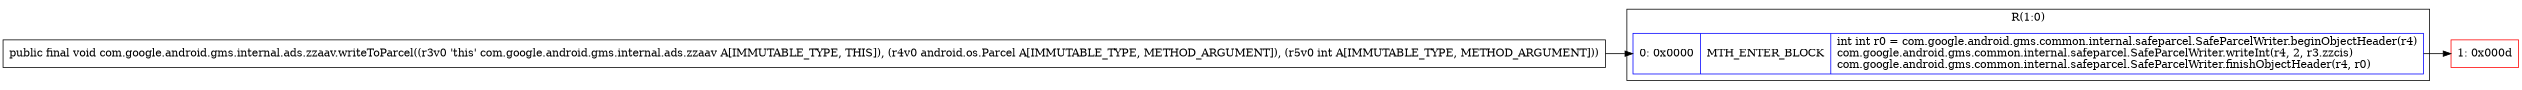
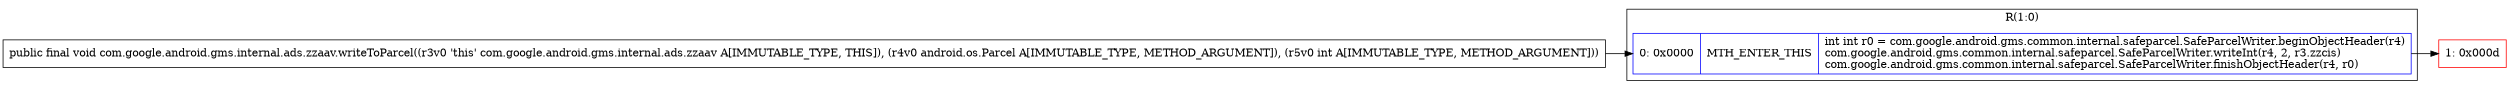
(1766, 53) -> (1760, 53)
